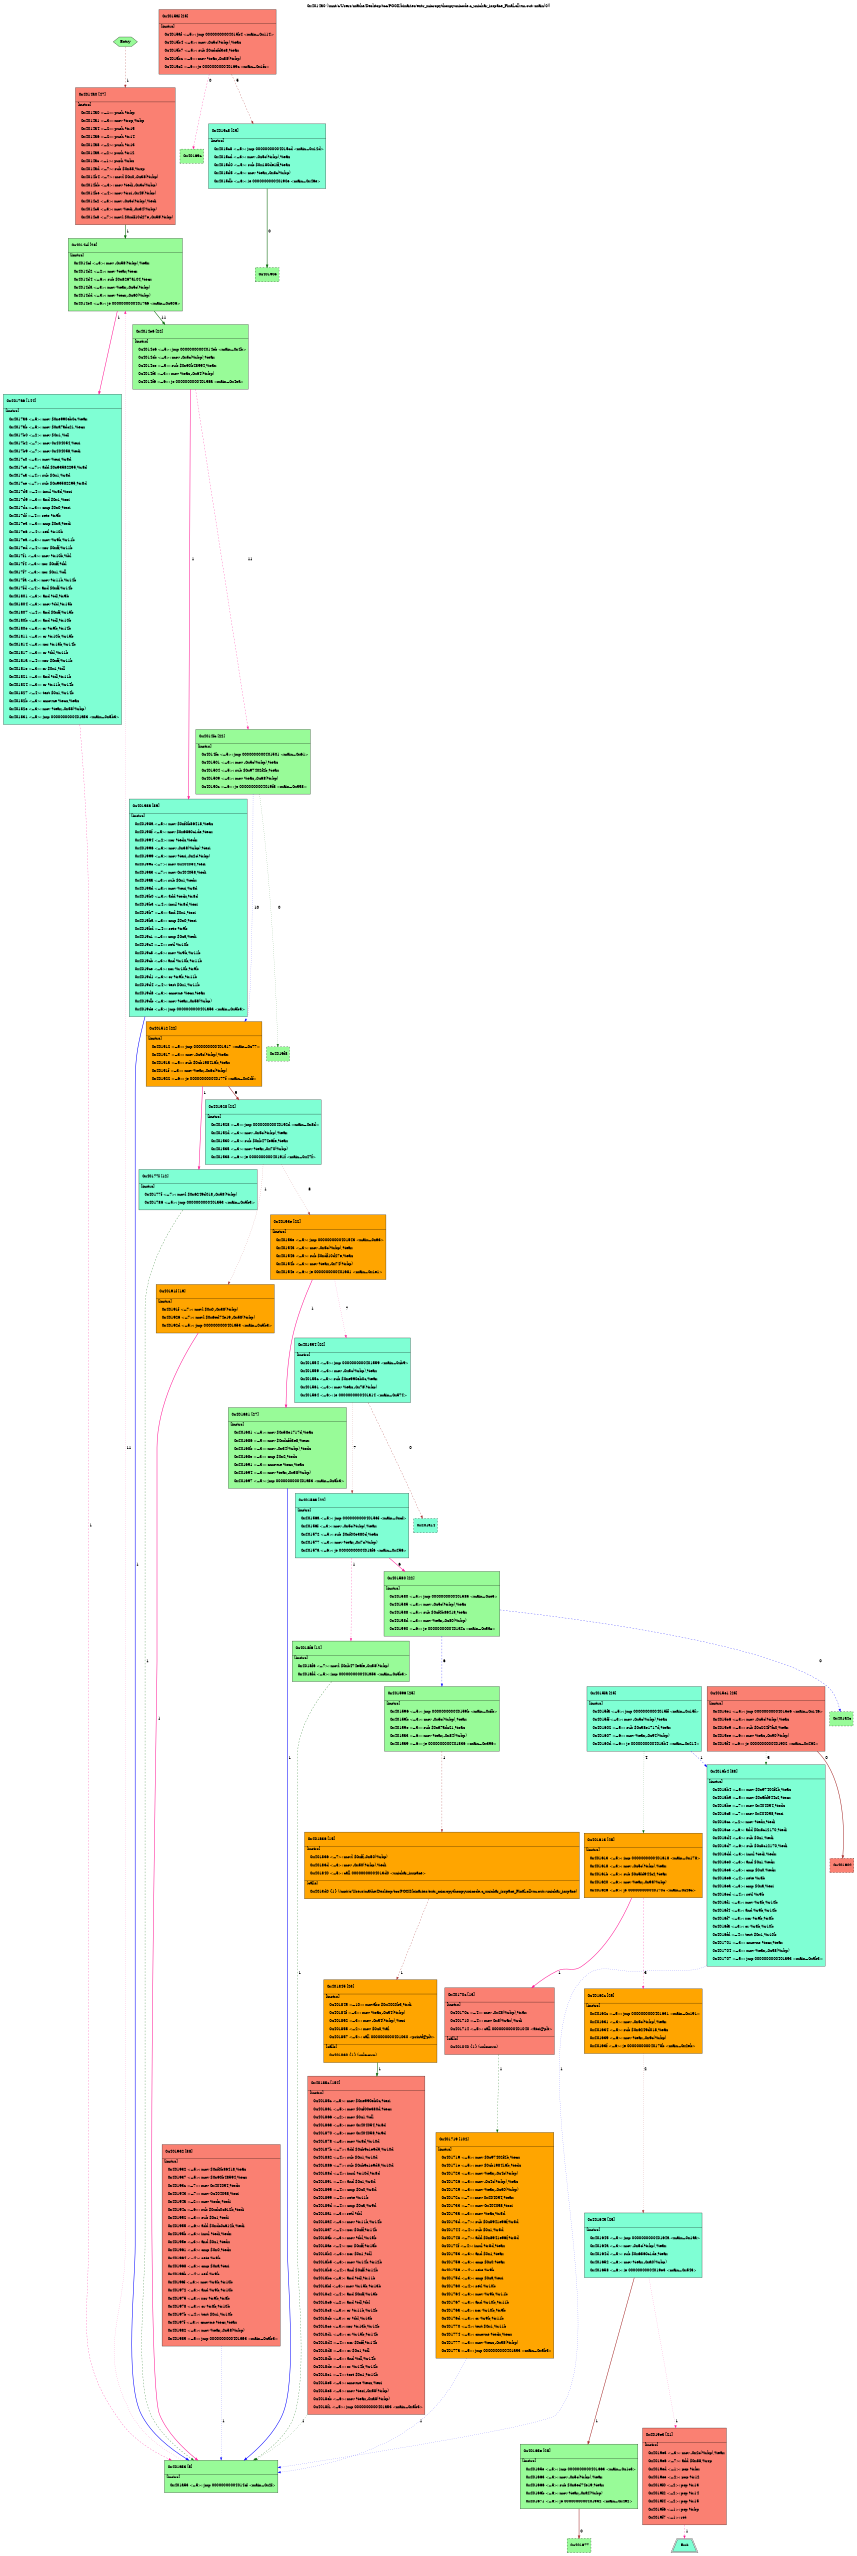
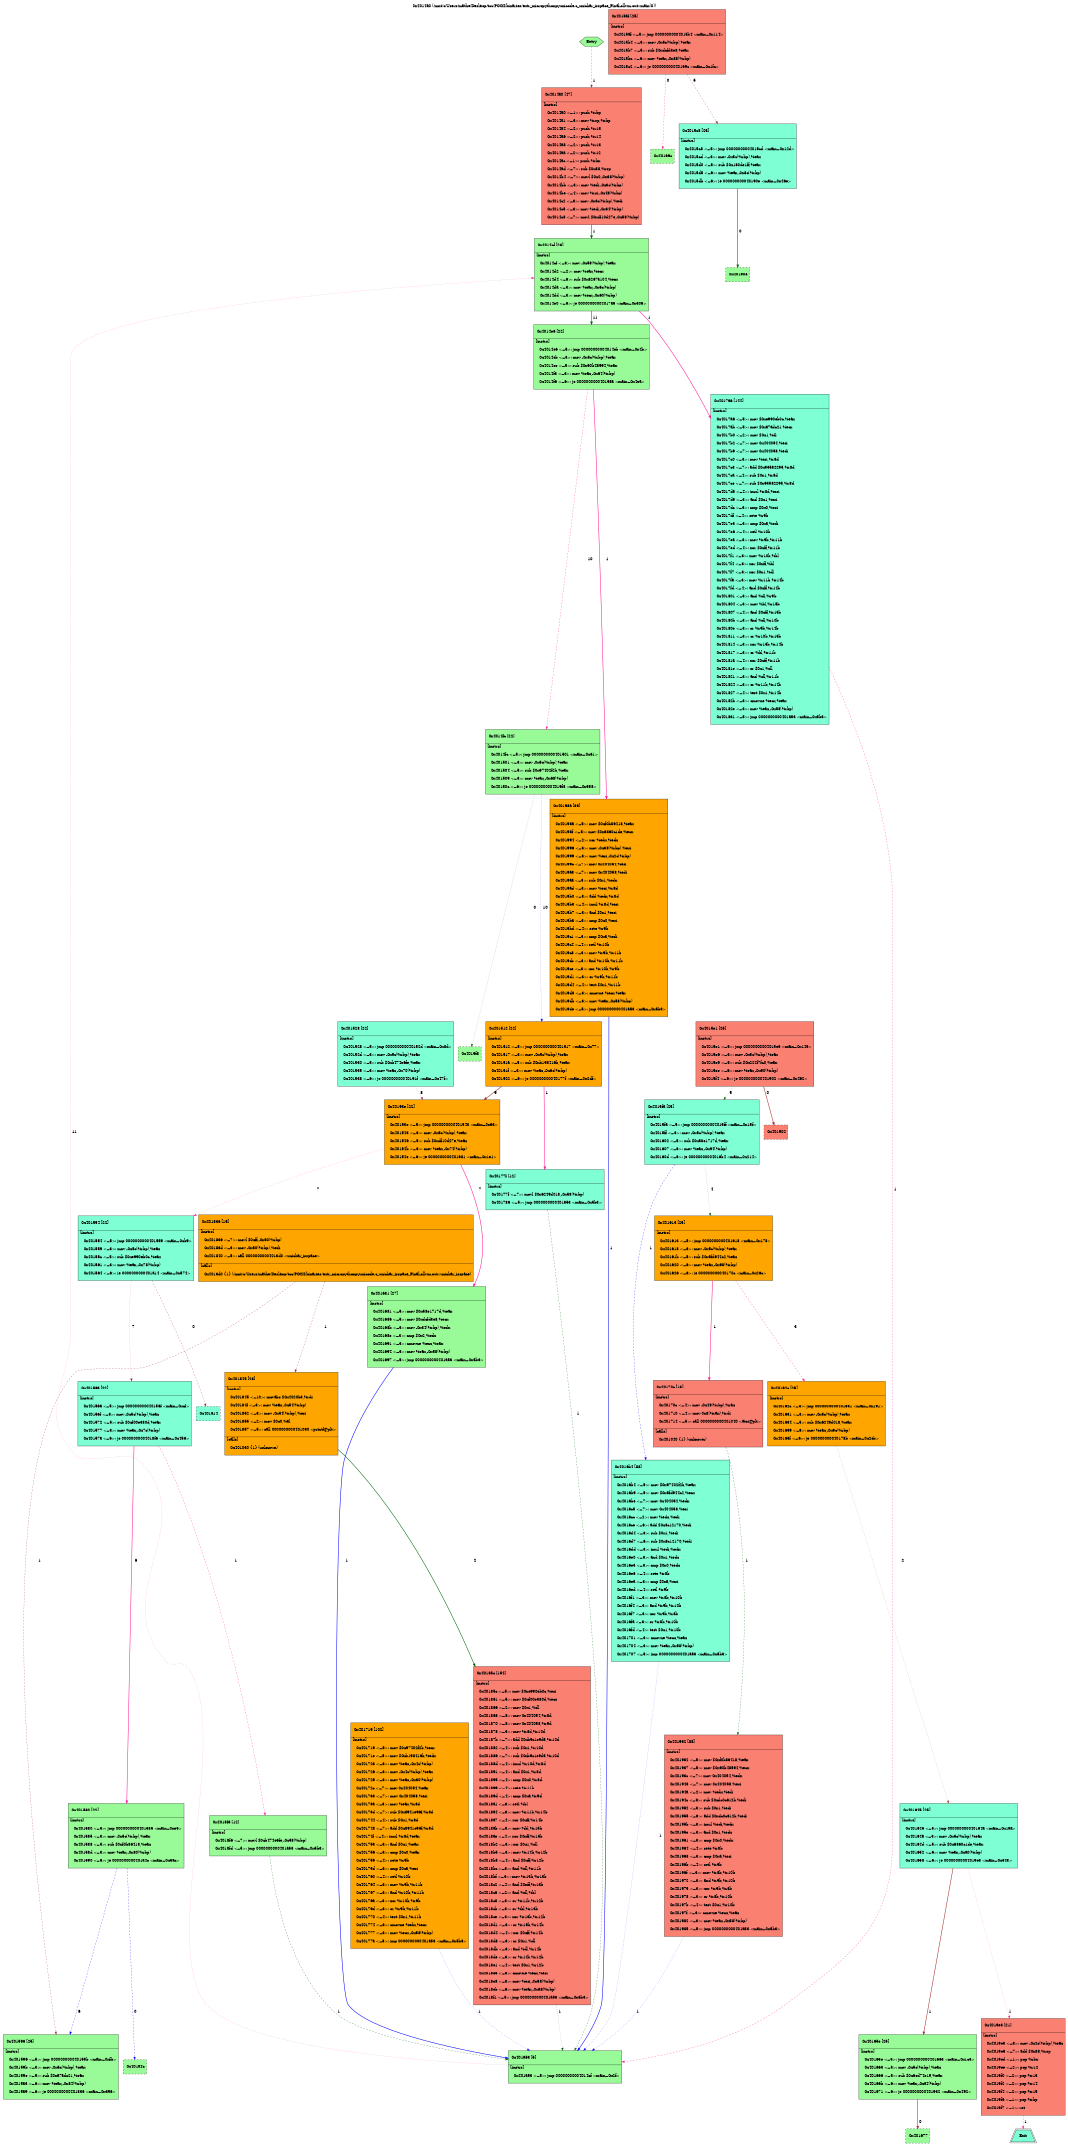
(250, 559) -> (590, 559)
(188, 908) -> (609, 908)
(233, 1092) -> (494, 1092)
(215, 1309) -> none
(312, 1309) -> (479, 1190)
(766, 1757) -> (729, 1092)
(442, 1790) -> (25, 1576)
(379, 2069) -> (474, 1561)
(498, 2092) -> (744, 1589)
